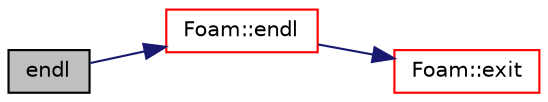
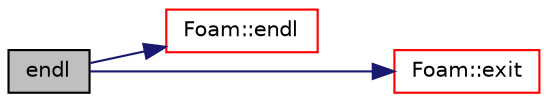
(346, 50) -> (231, 71)
